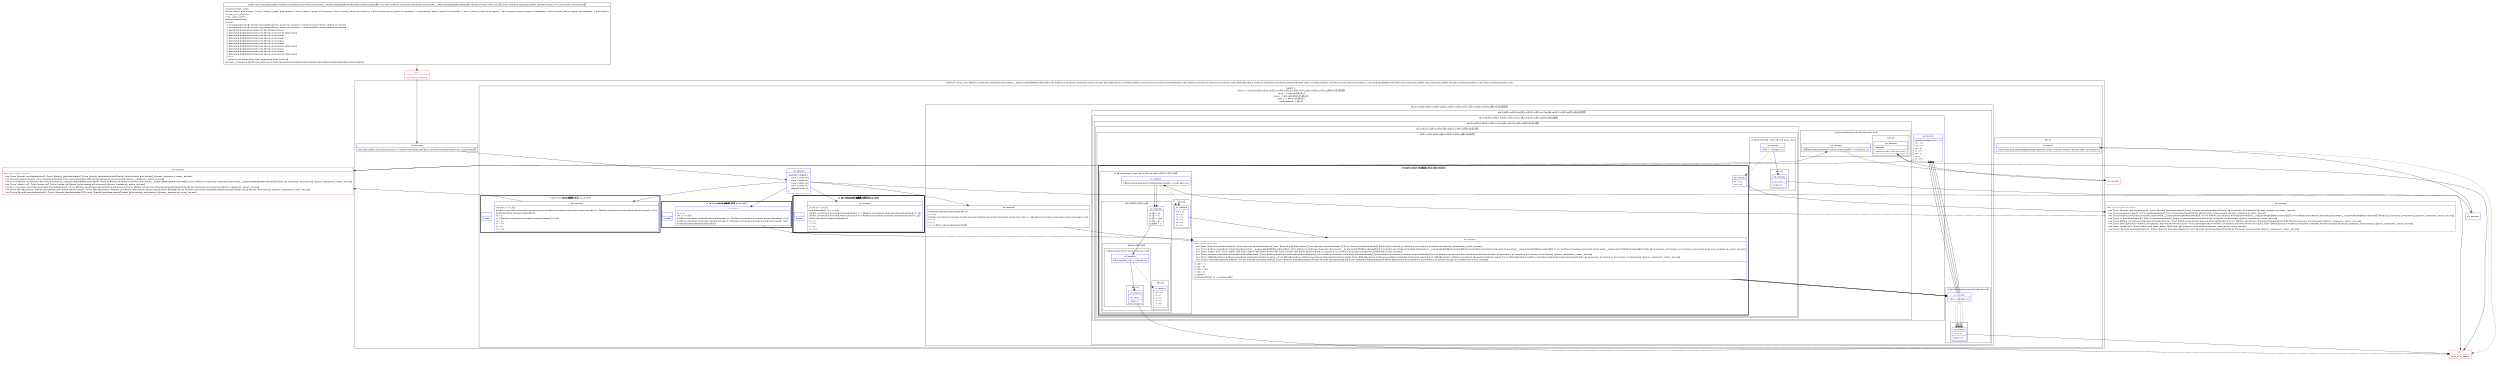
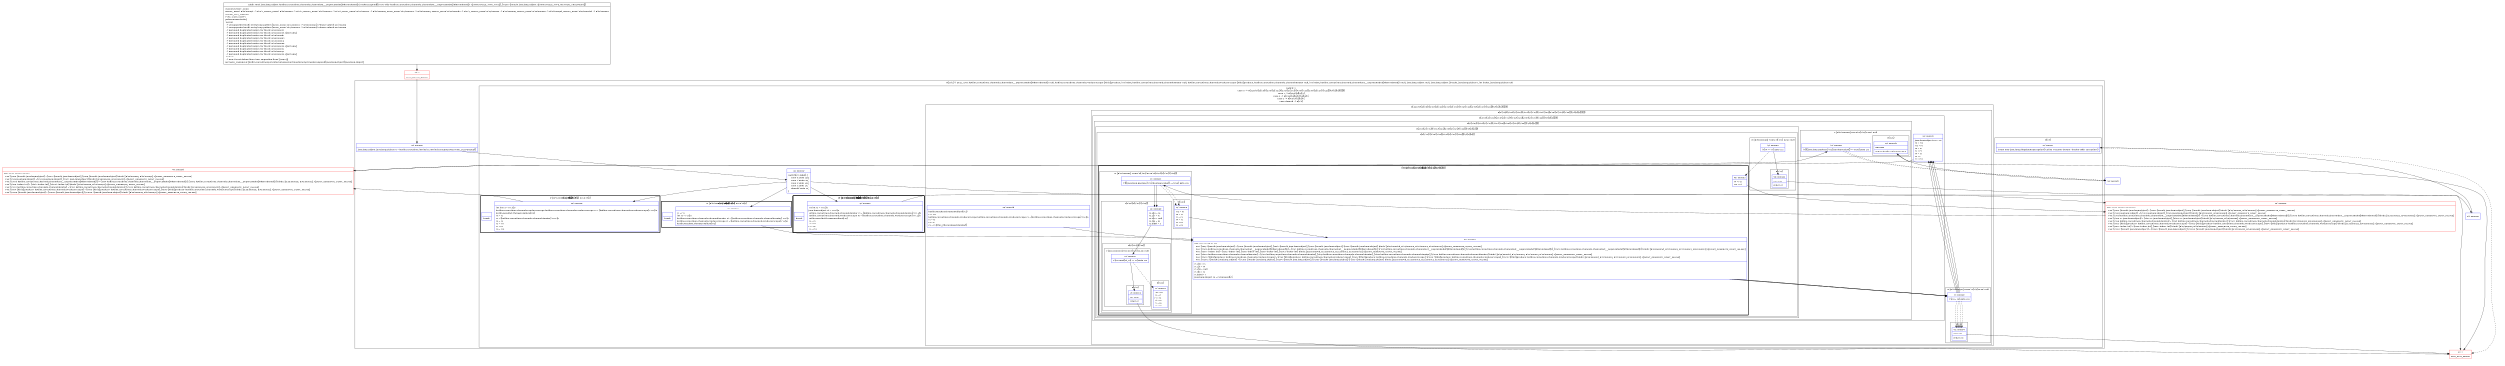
(2113, 181) -> (2113, 181)
(889, 190) -> none
none -> (1502, 195)
